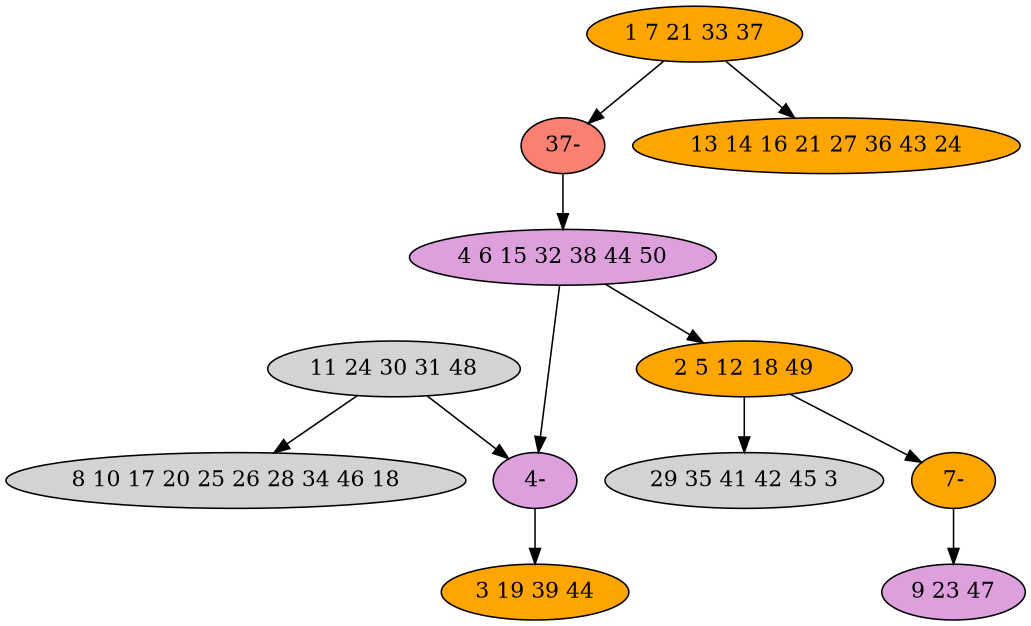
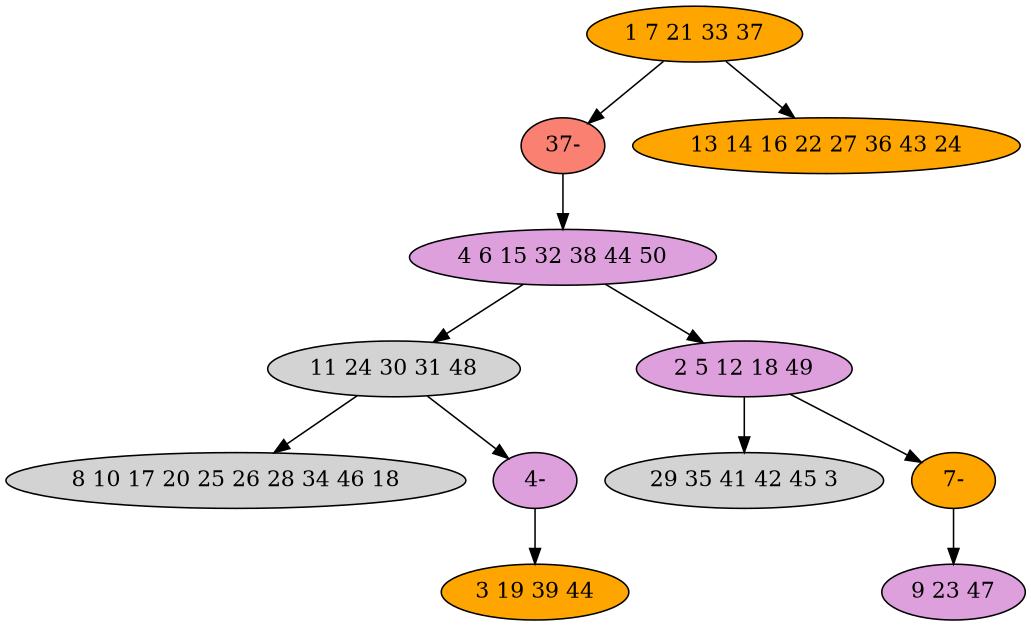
(826, 146) -> (826, 146)
(550, 361) -> (485, 309)
(744, 369) -> (744, 369)
